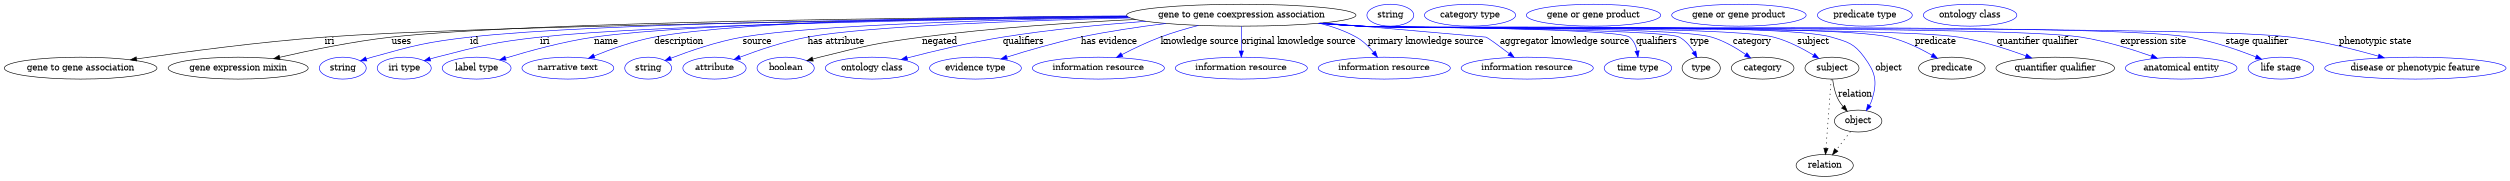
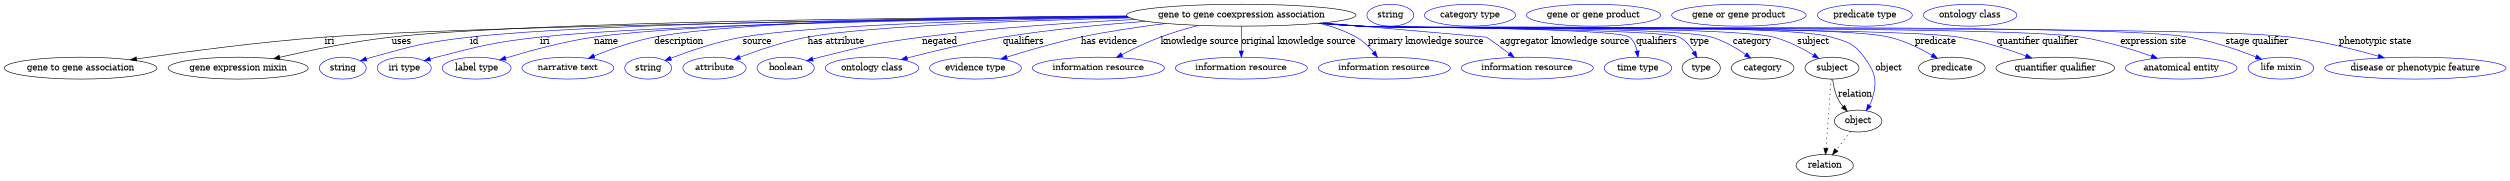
(973, 31) -> (973, 31)
(2281, 68) -> (2281, 68)
